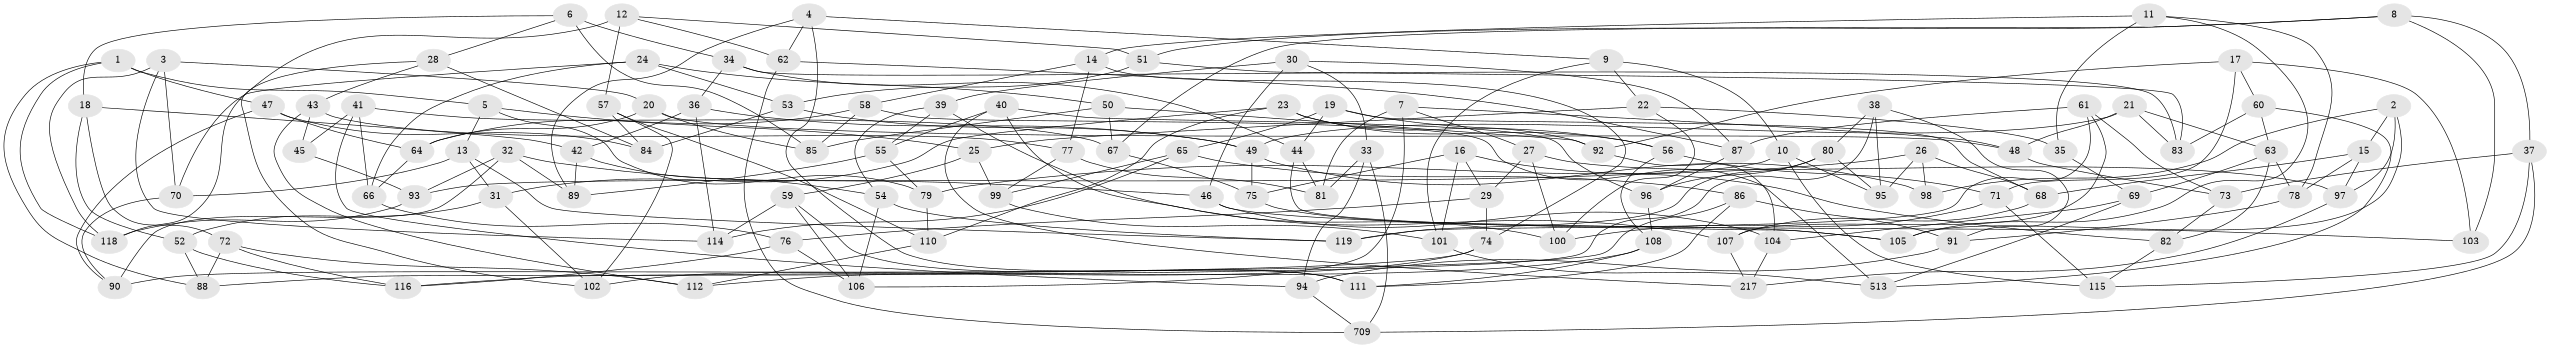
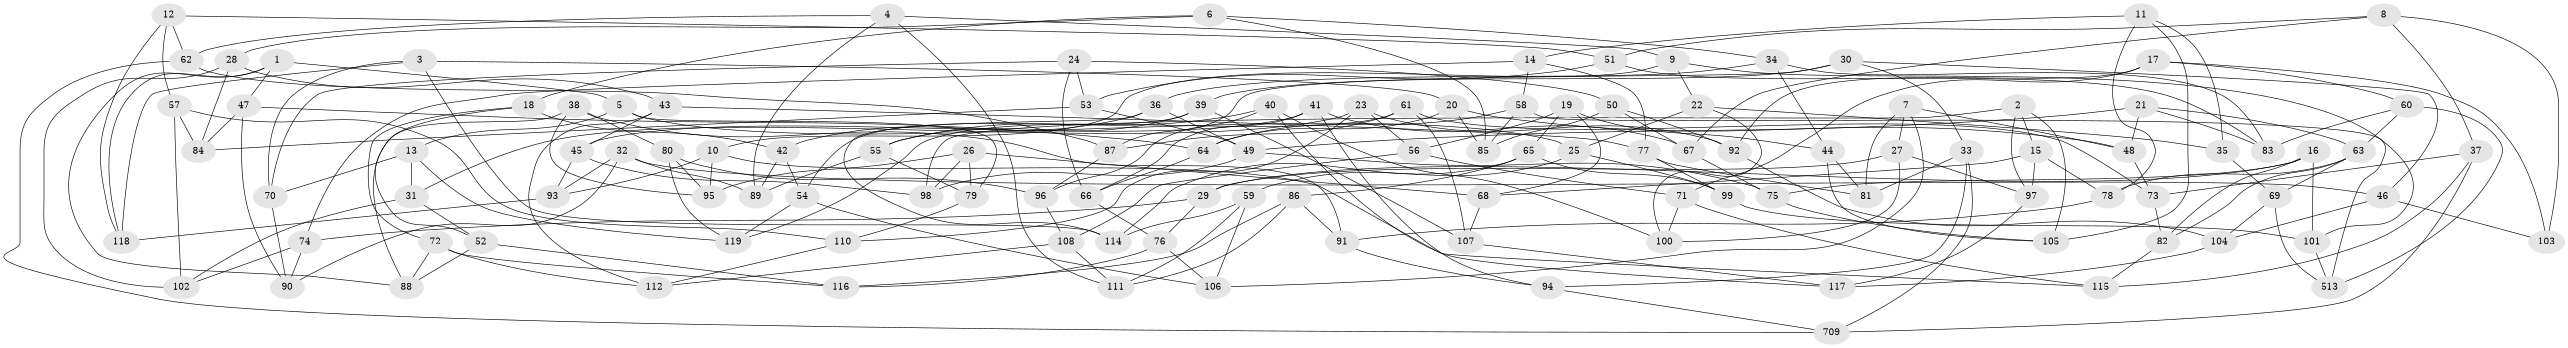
none -> (733, 181)
(1749, 288) -> (1837, 288)
